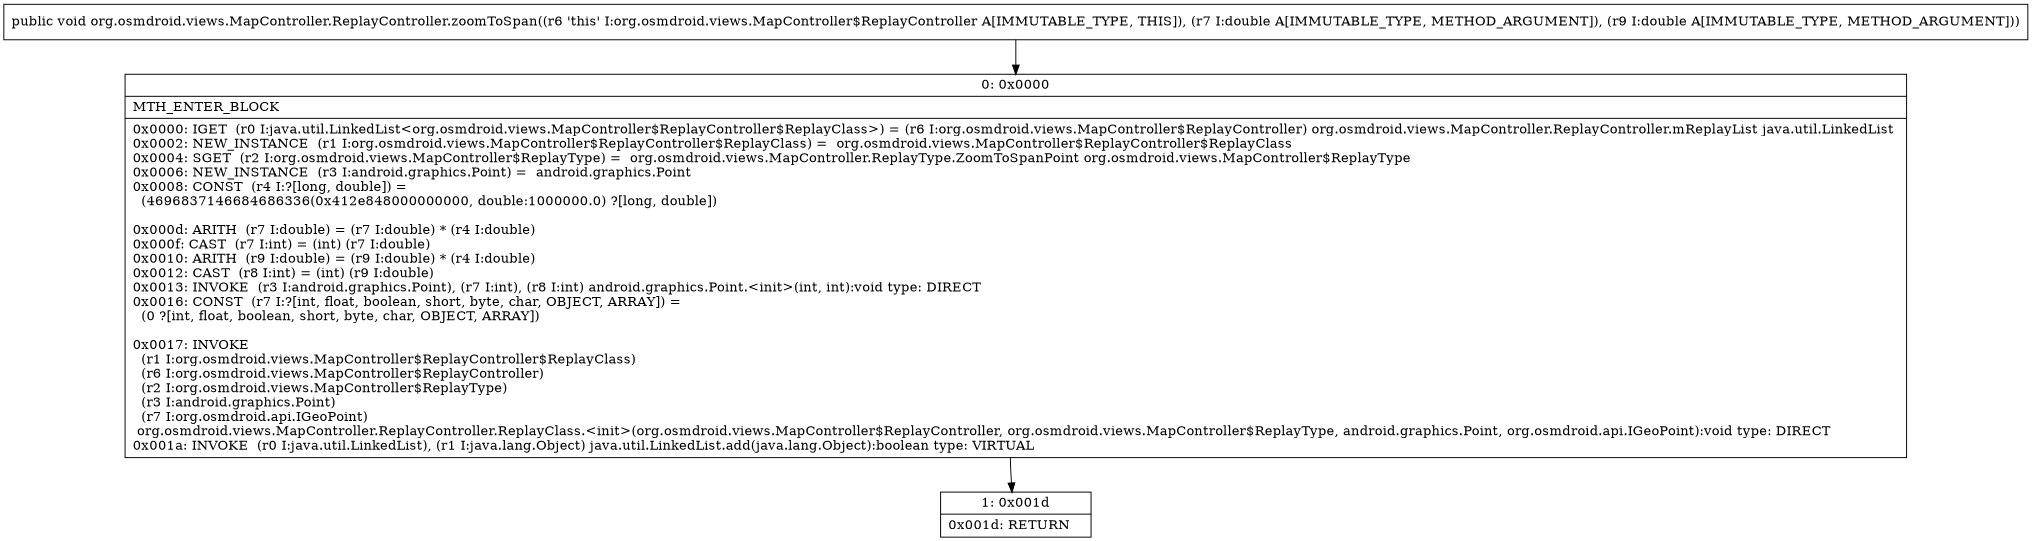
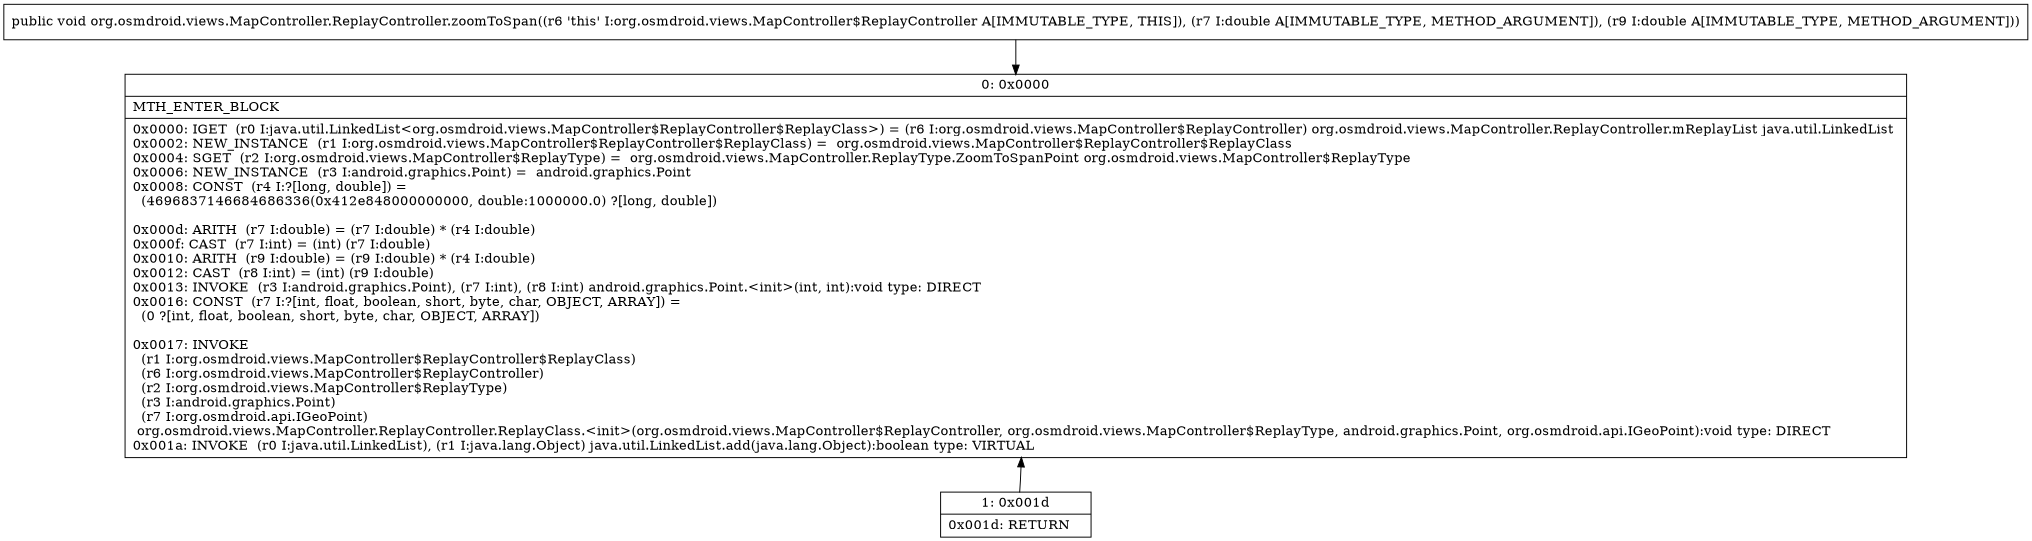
(1011, 470) -> (1020, 480)
